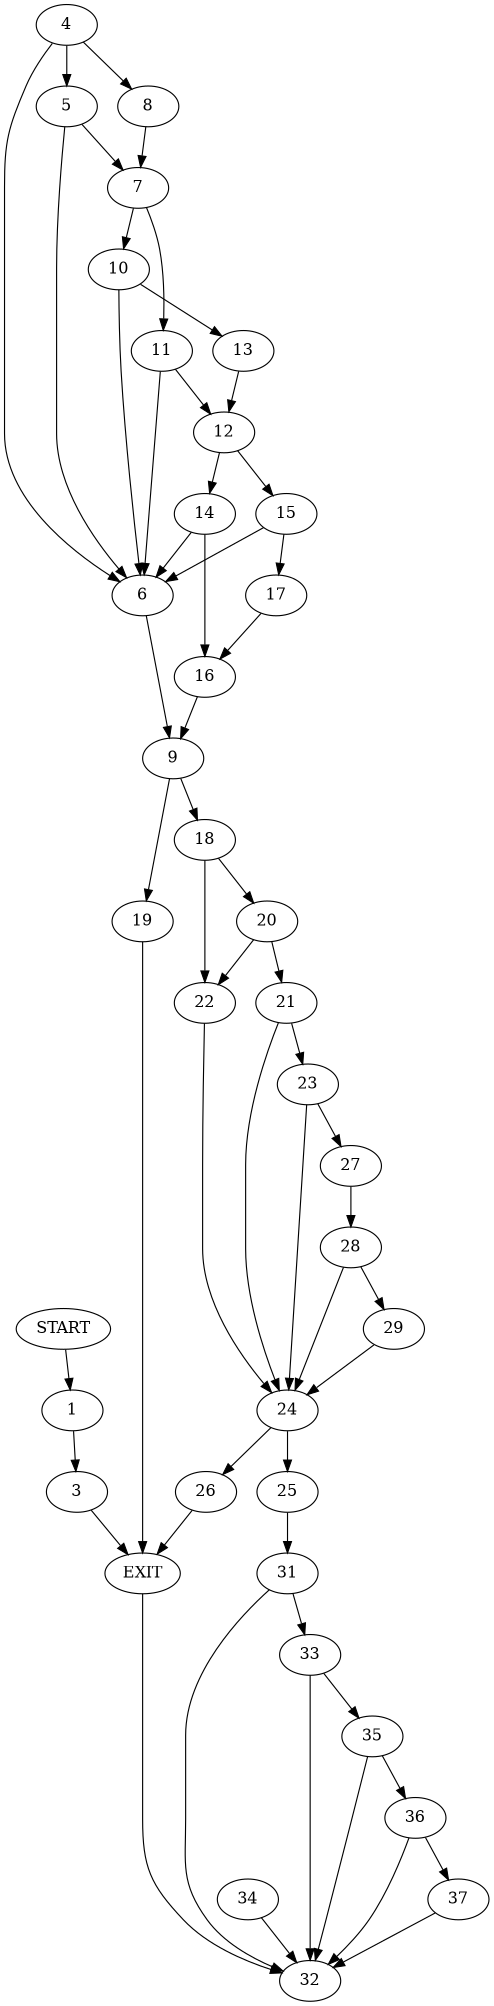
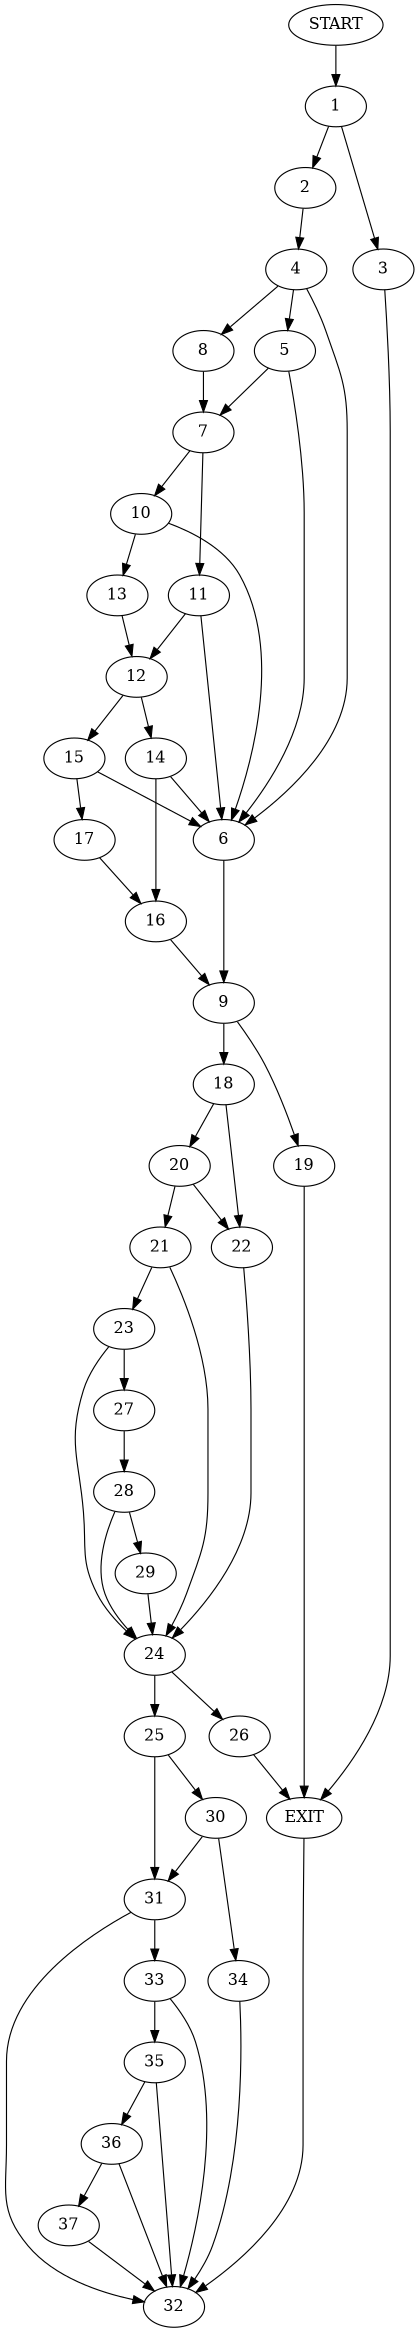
none -> (305, 188)
none -> (216, 1818)
